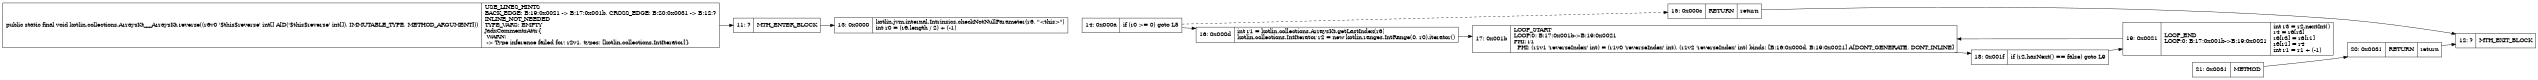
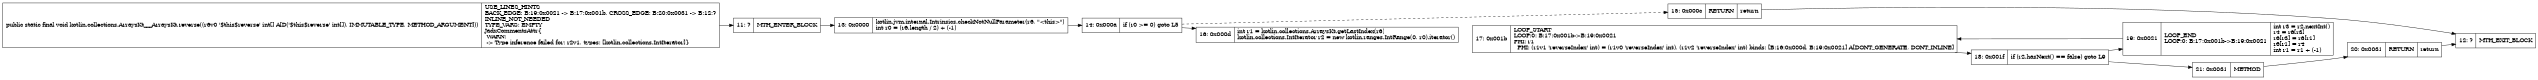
none -> (1073, 25)
(1463, 36) -> none
none -> (2149, 64)
